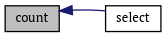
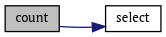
(89, 10) -> (76, 27)
